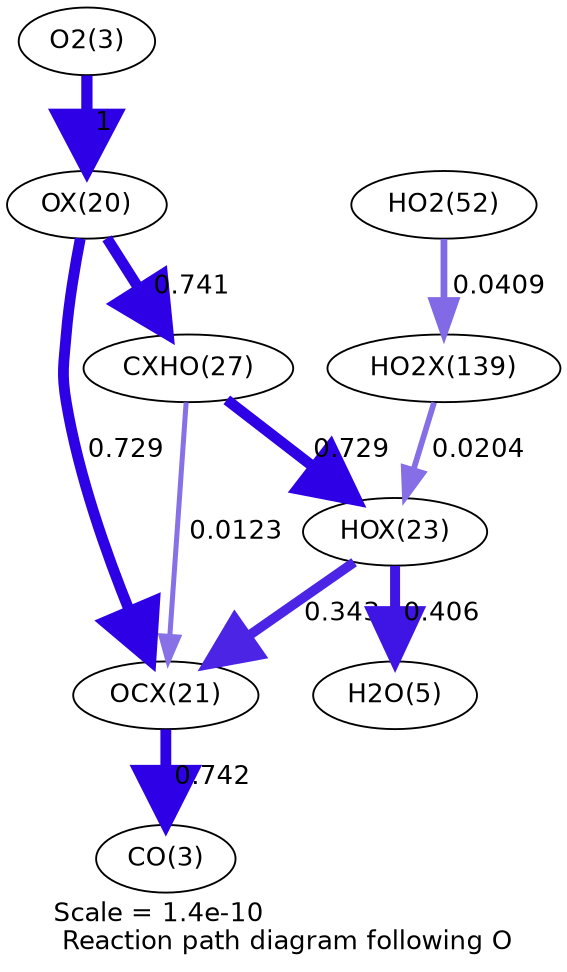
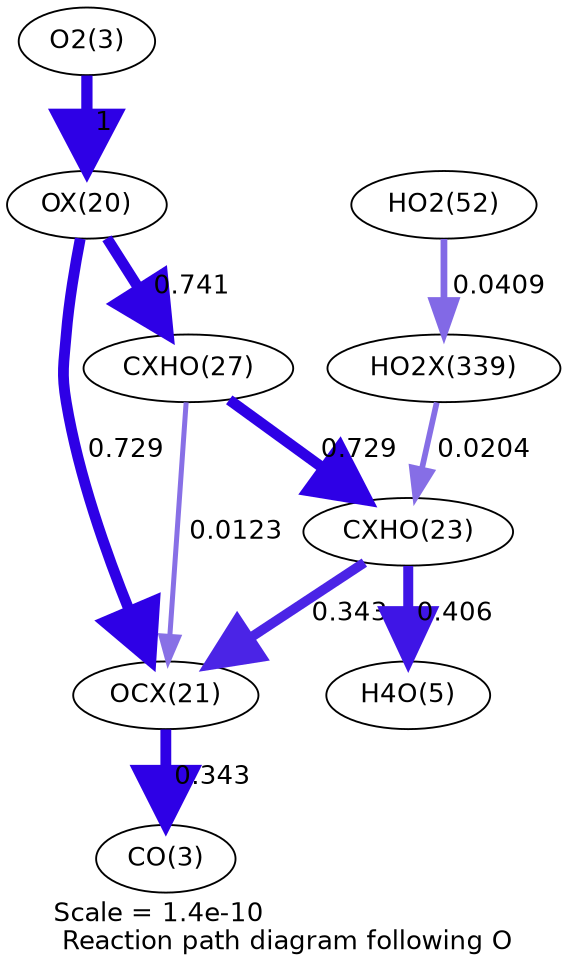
(444, 368) -> (444, 368)
(395, 532) -> (408, 532)
(395, 695) -> (408, 695)
(209, 777) -> (209, 777)
